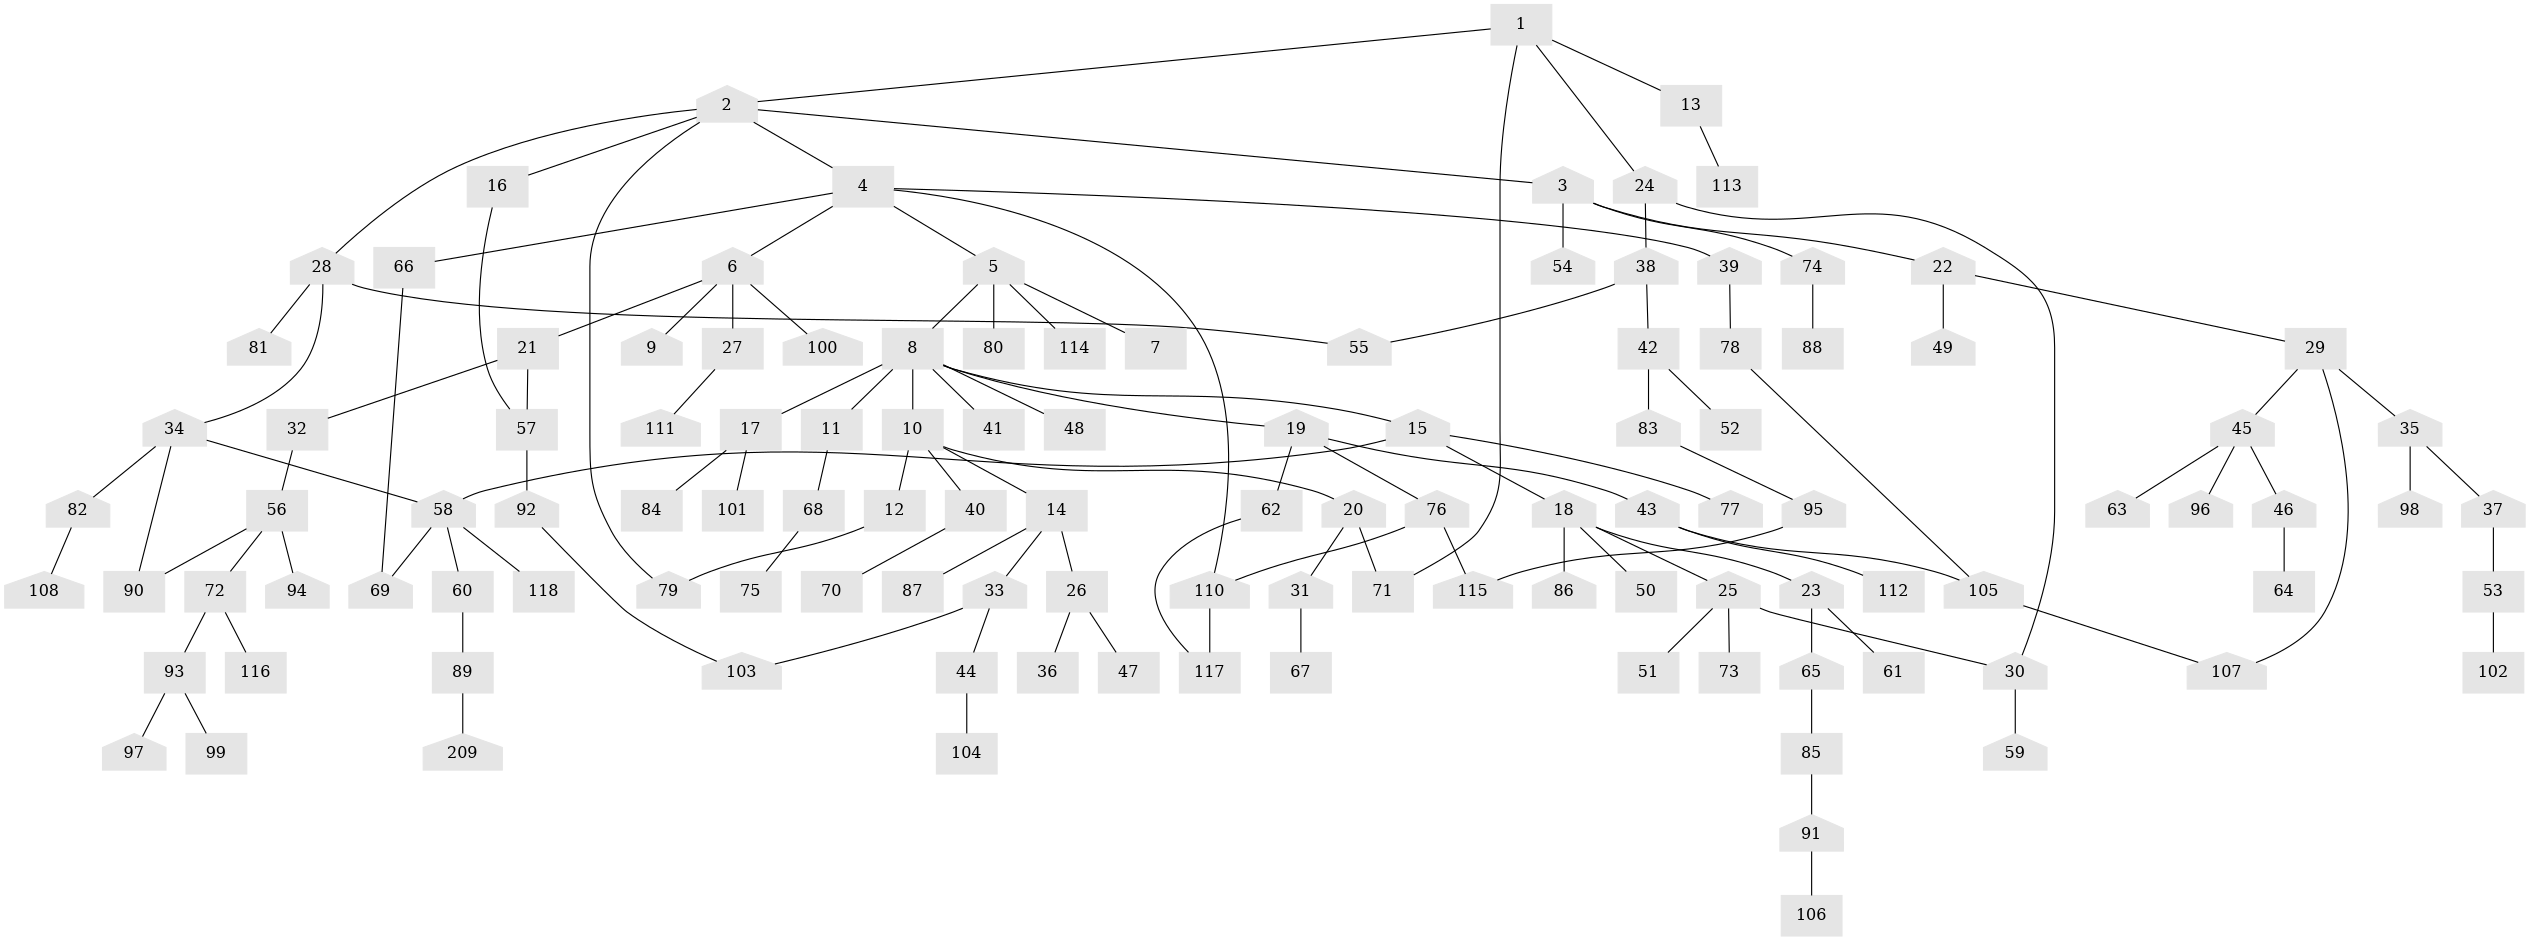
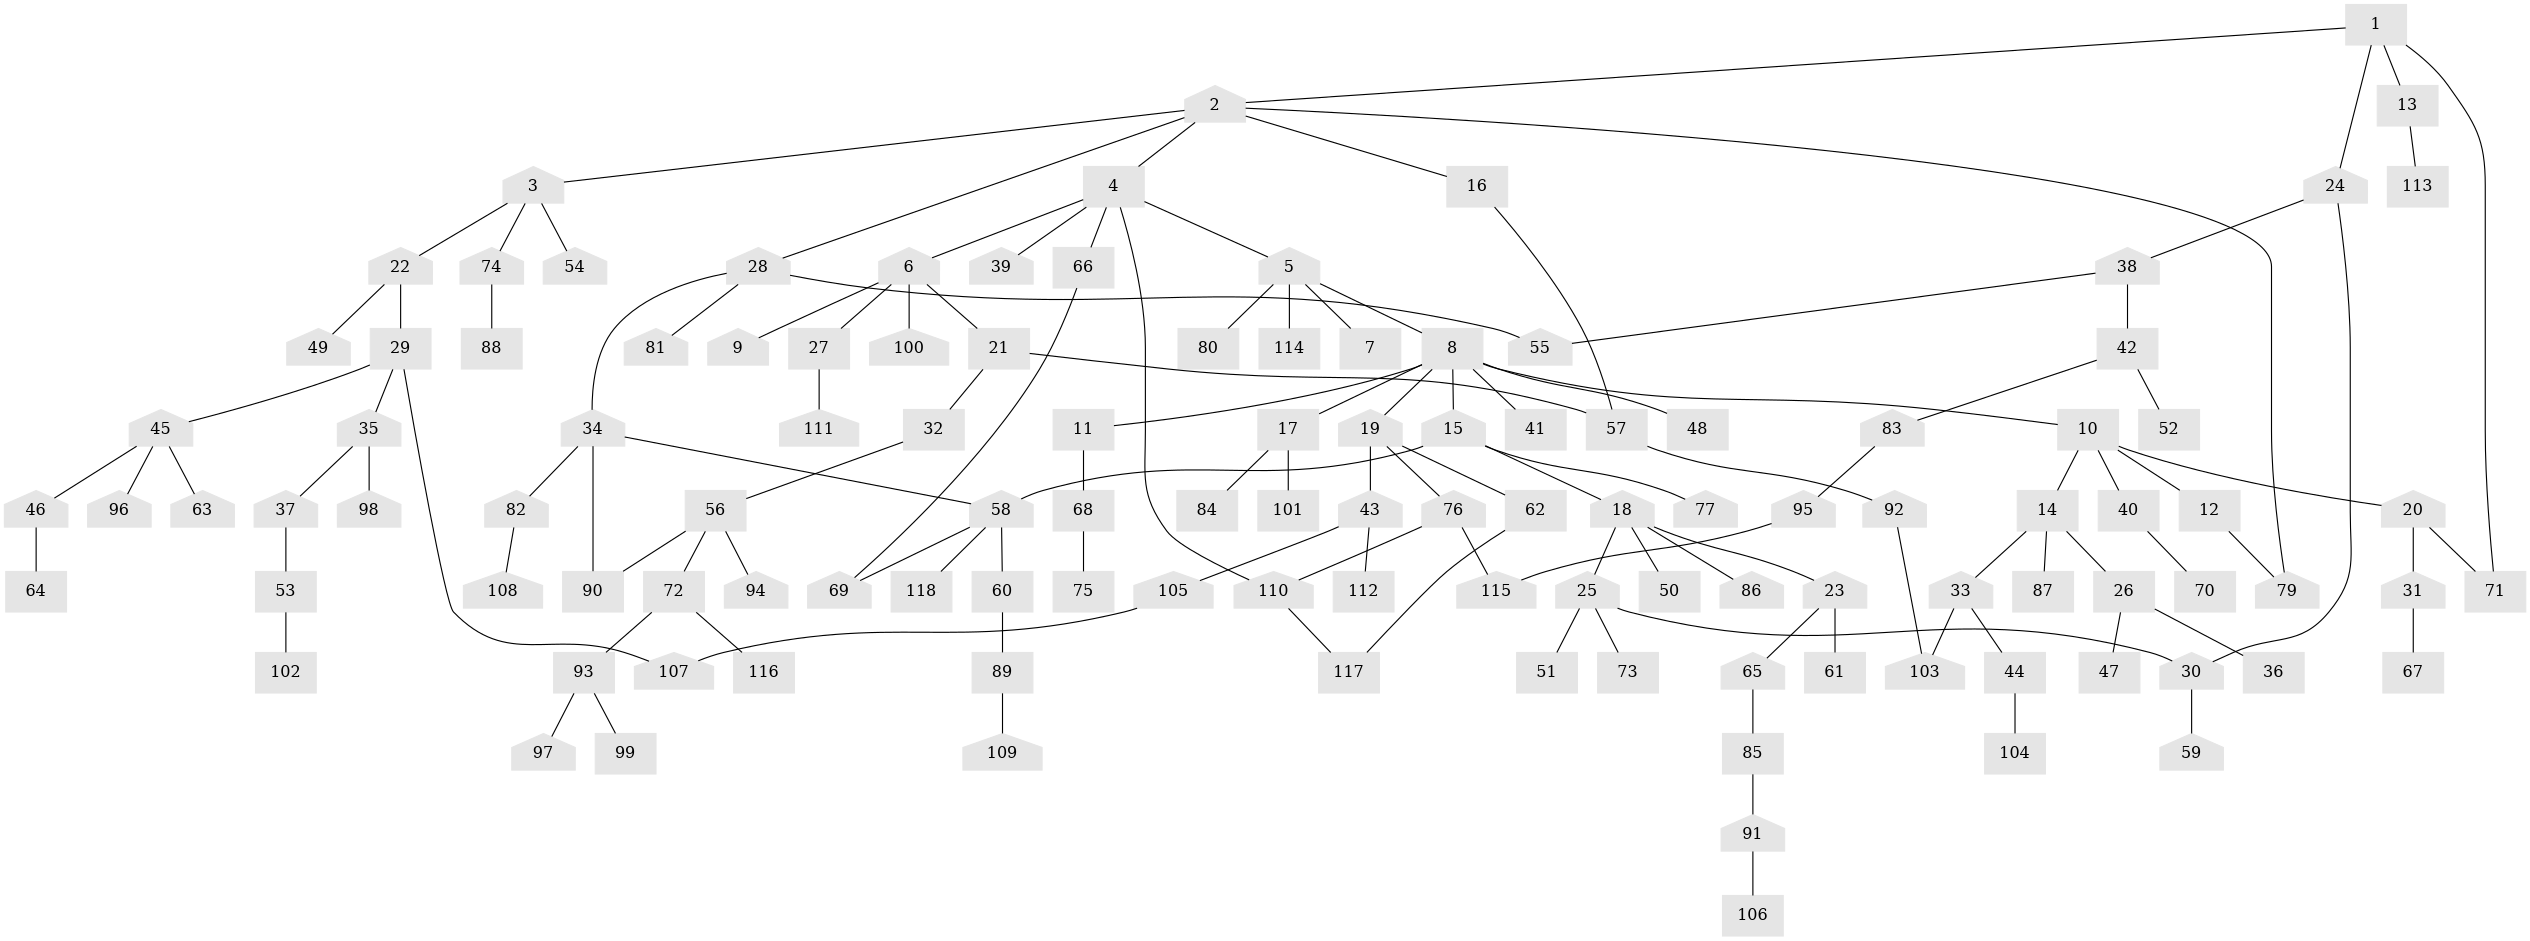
(1731, 349) -> none
(463, 754) -> (1003, 754)
